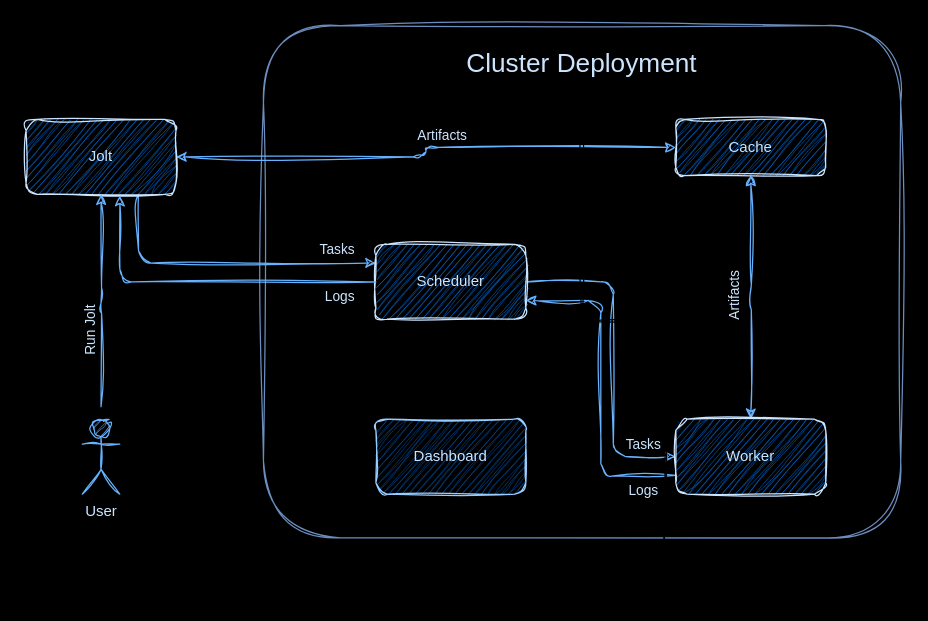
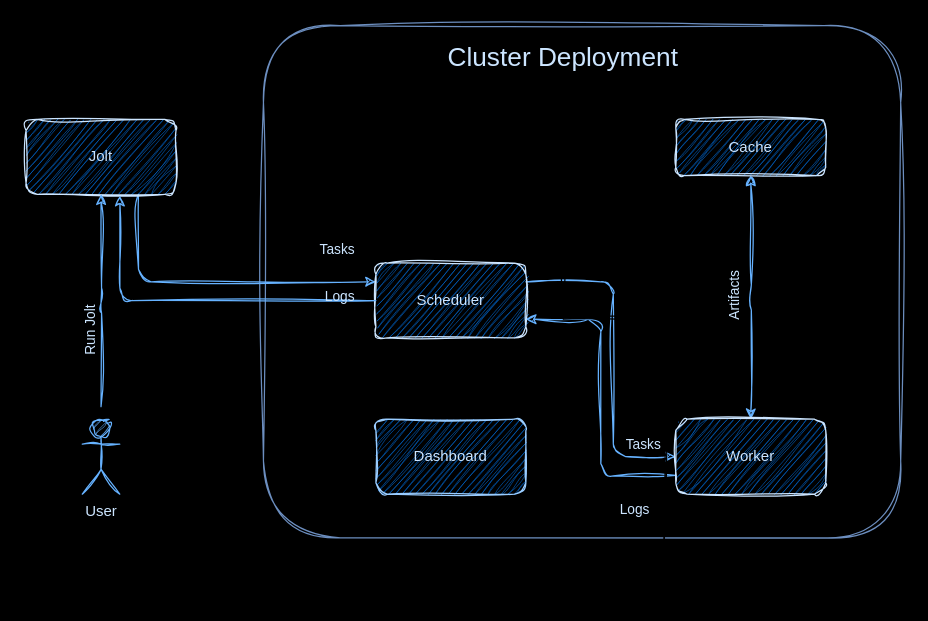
(582, 63) -> (563, 57)
(466, 148) -> none
(451, 282) -> (451, 301)
(451, 457) -> (451, 457)
